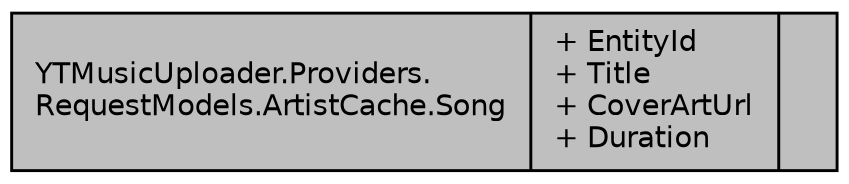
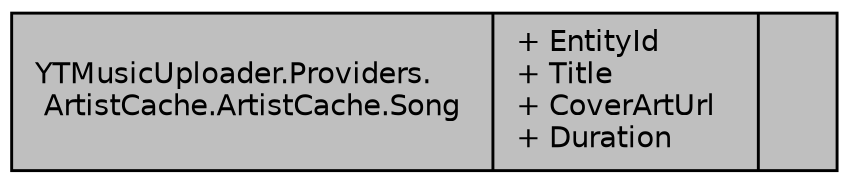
(271, 106) -> (252, 106)
